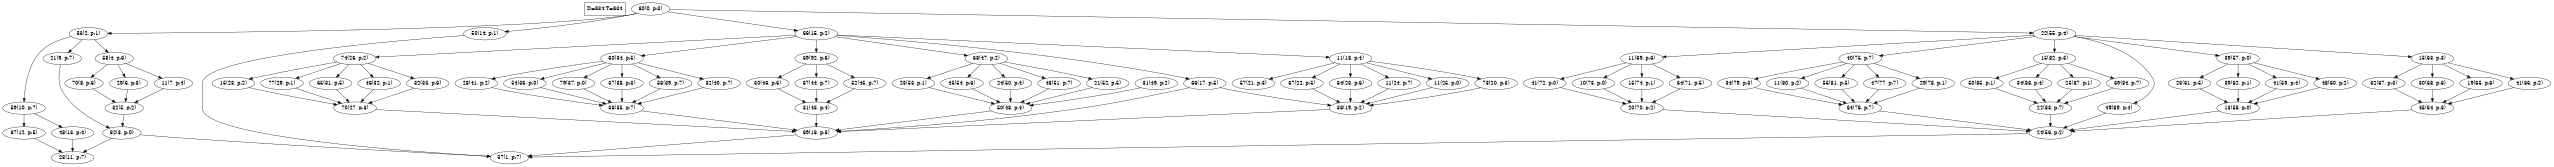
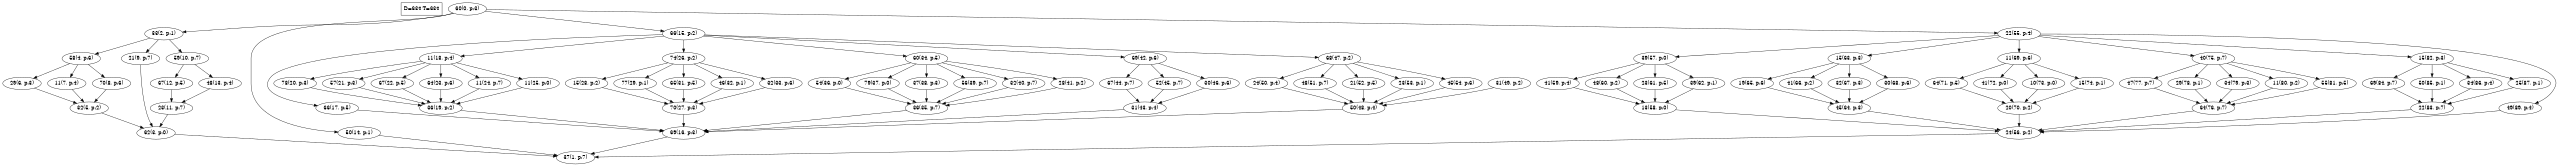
(816, 59) -> (1145, 59)
(1274, 97) -> (391, 95)
(99, 145) -> (165, 119)
